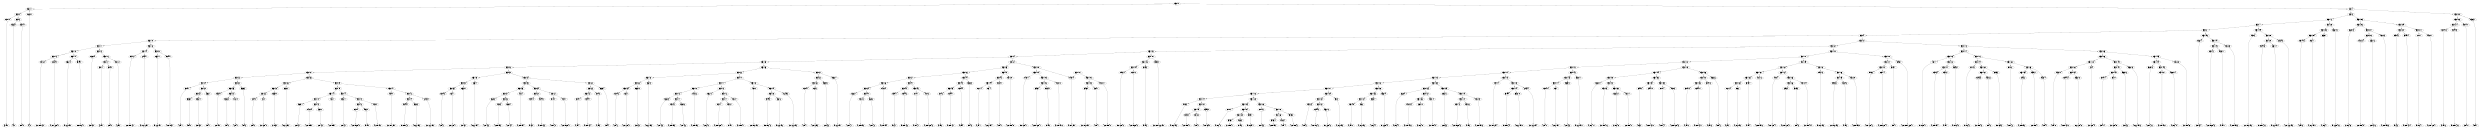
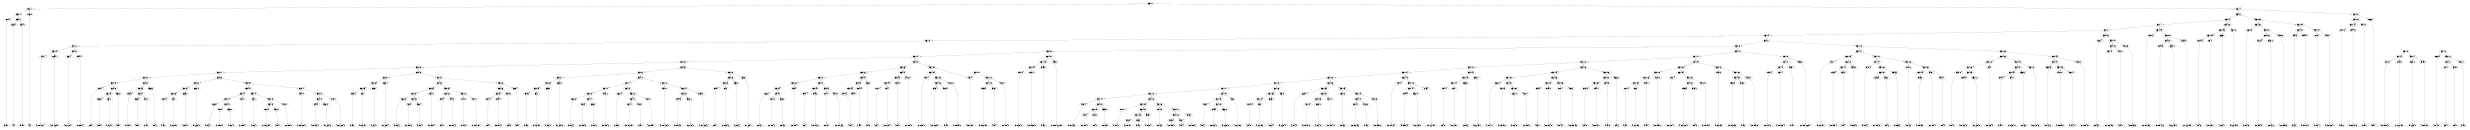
(99, 46) -> none
(951, 126) -> none
